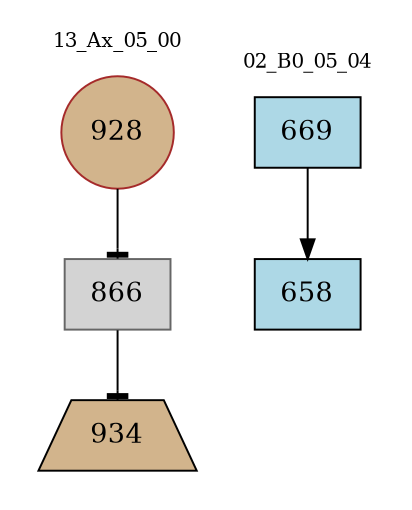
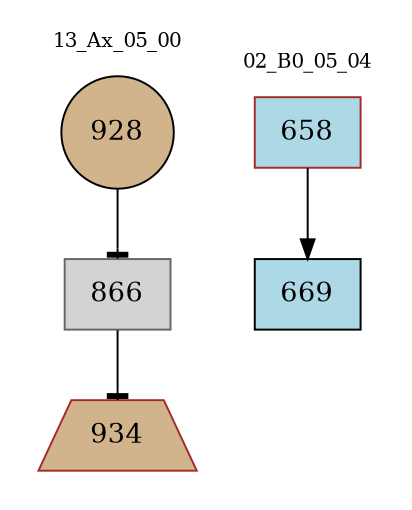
(118, 132) -> (118, 132)
(308, 204) -> (308, 204)
(308, 294) -> (308, 132)
(118, 435) -> (118, 435)
